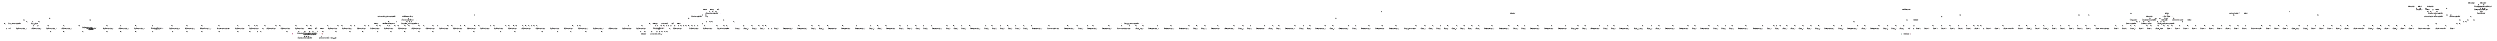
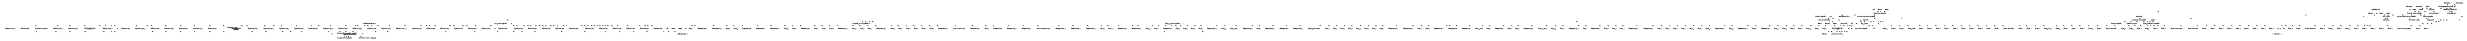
(1215, 24) -> (961, 33)
(910, 29) -> none
